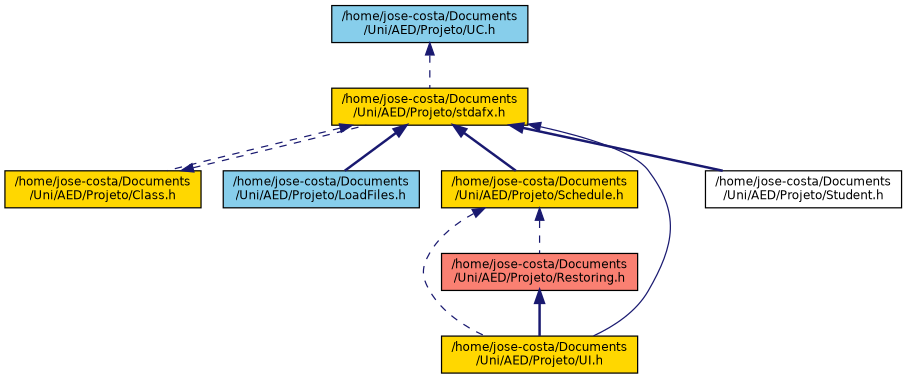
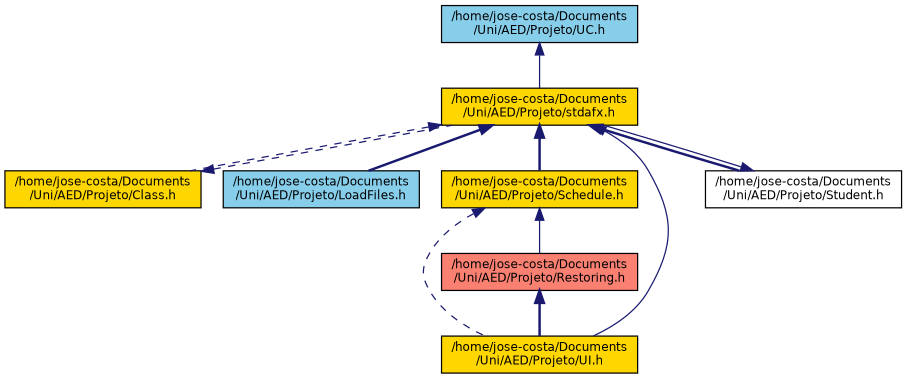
(430, 72) -> (540, 72)
none -> (673, 146)
(540, 237) -> (540, 237)
